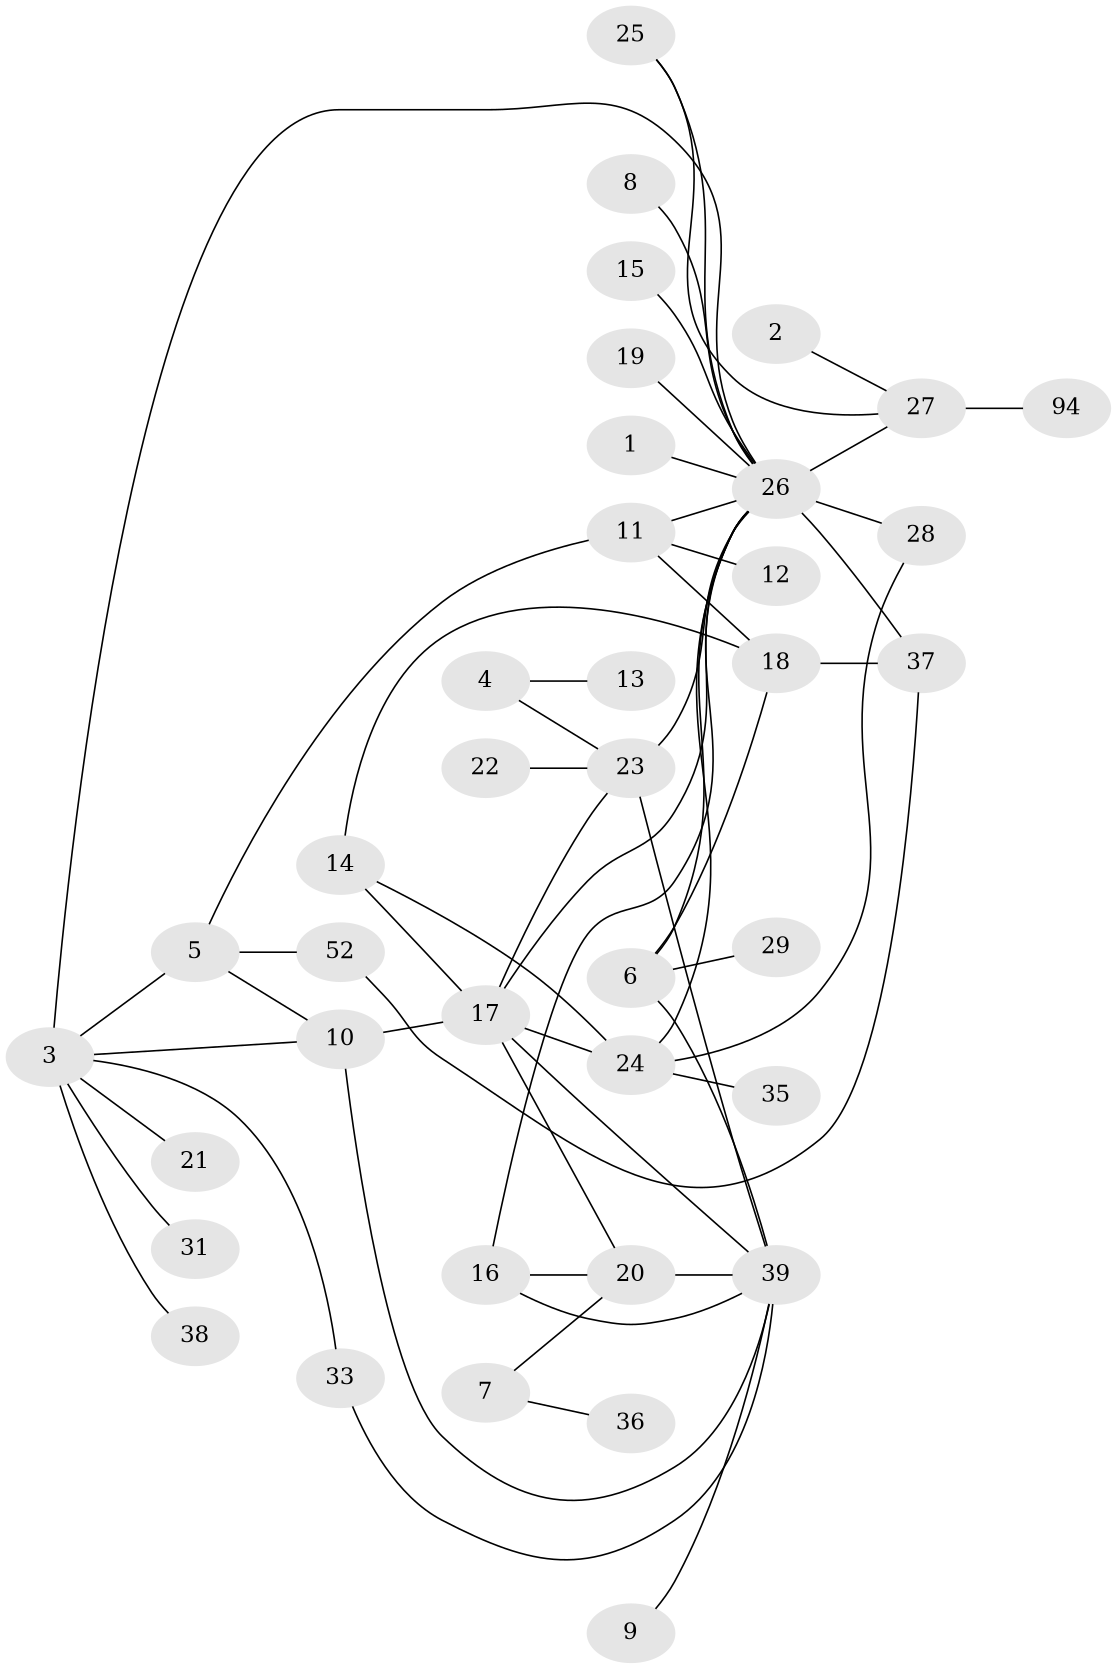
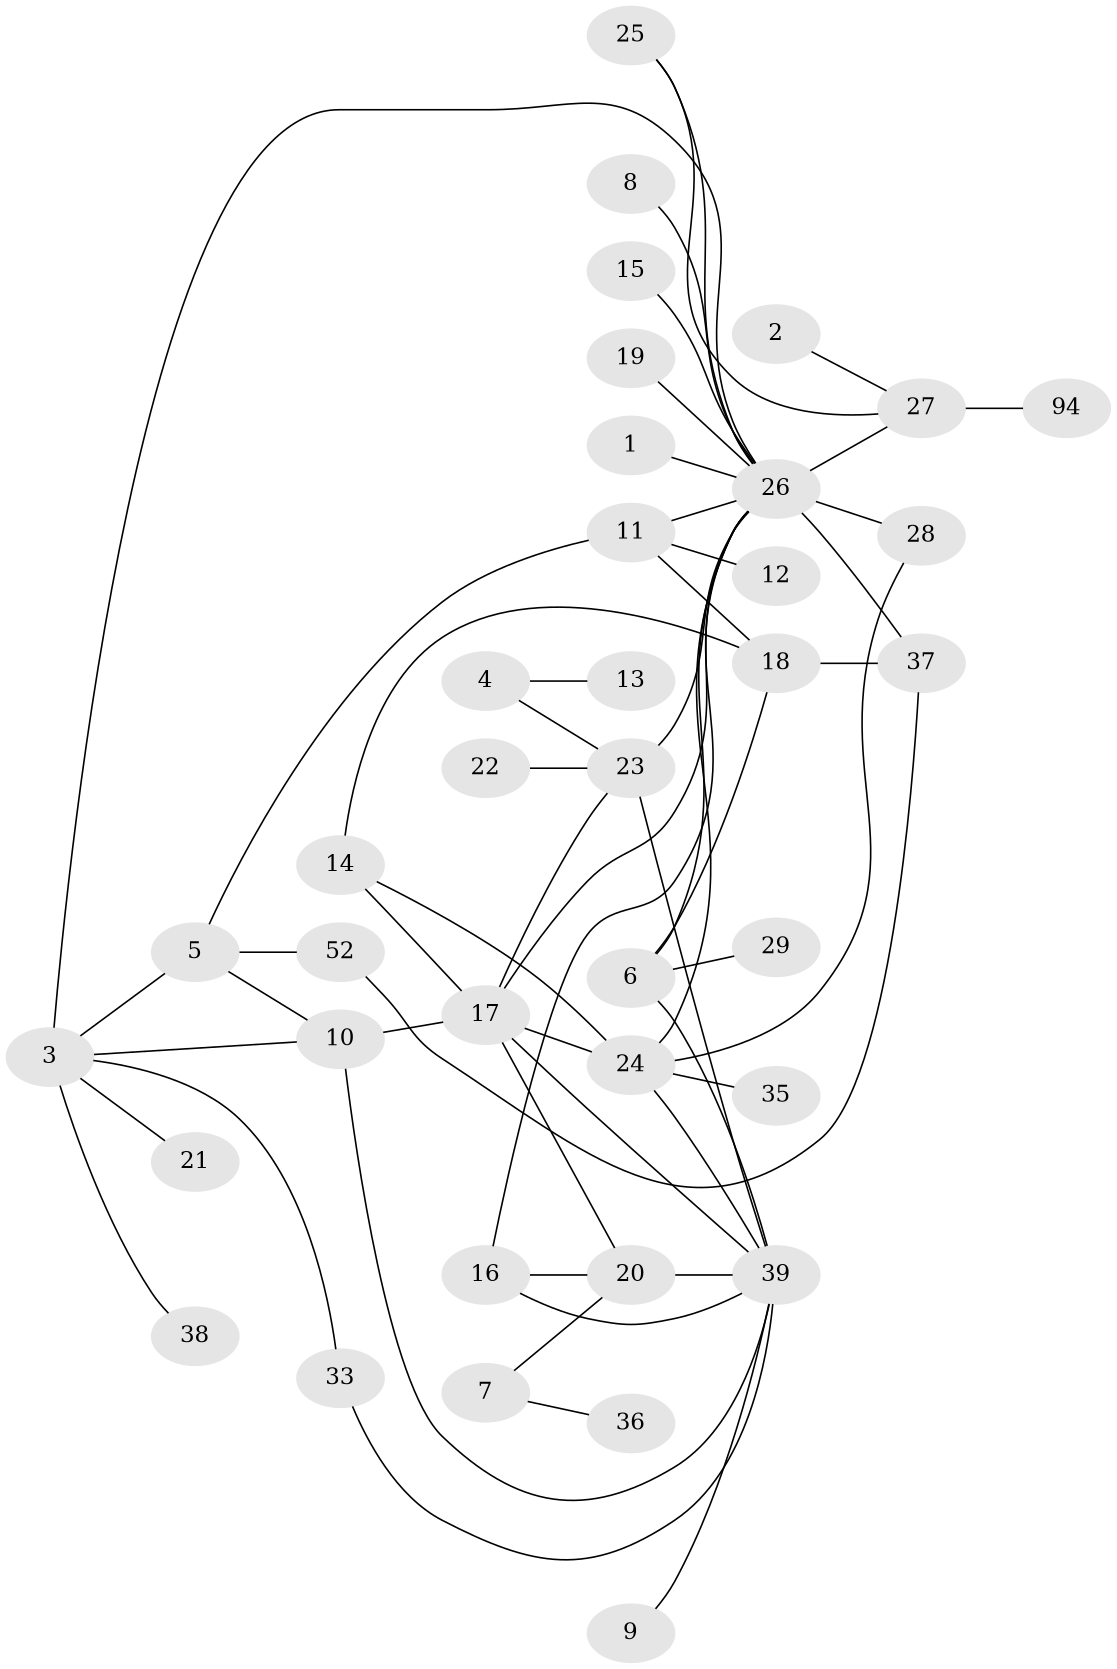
none -> (709, 1168)
(195, 1249) -> none
